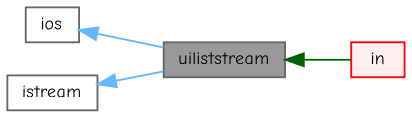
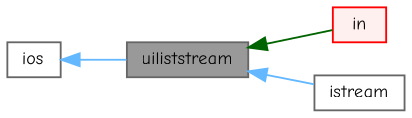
(140, 76) -> (290, 80)
